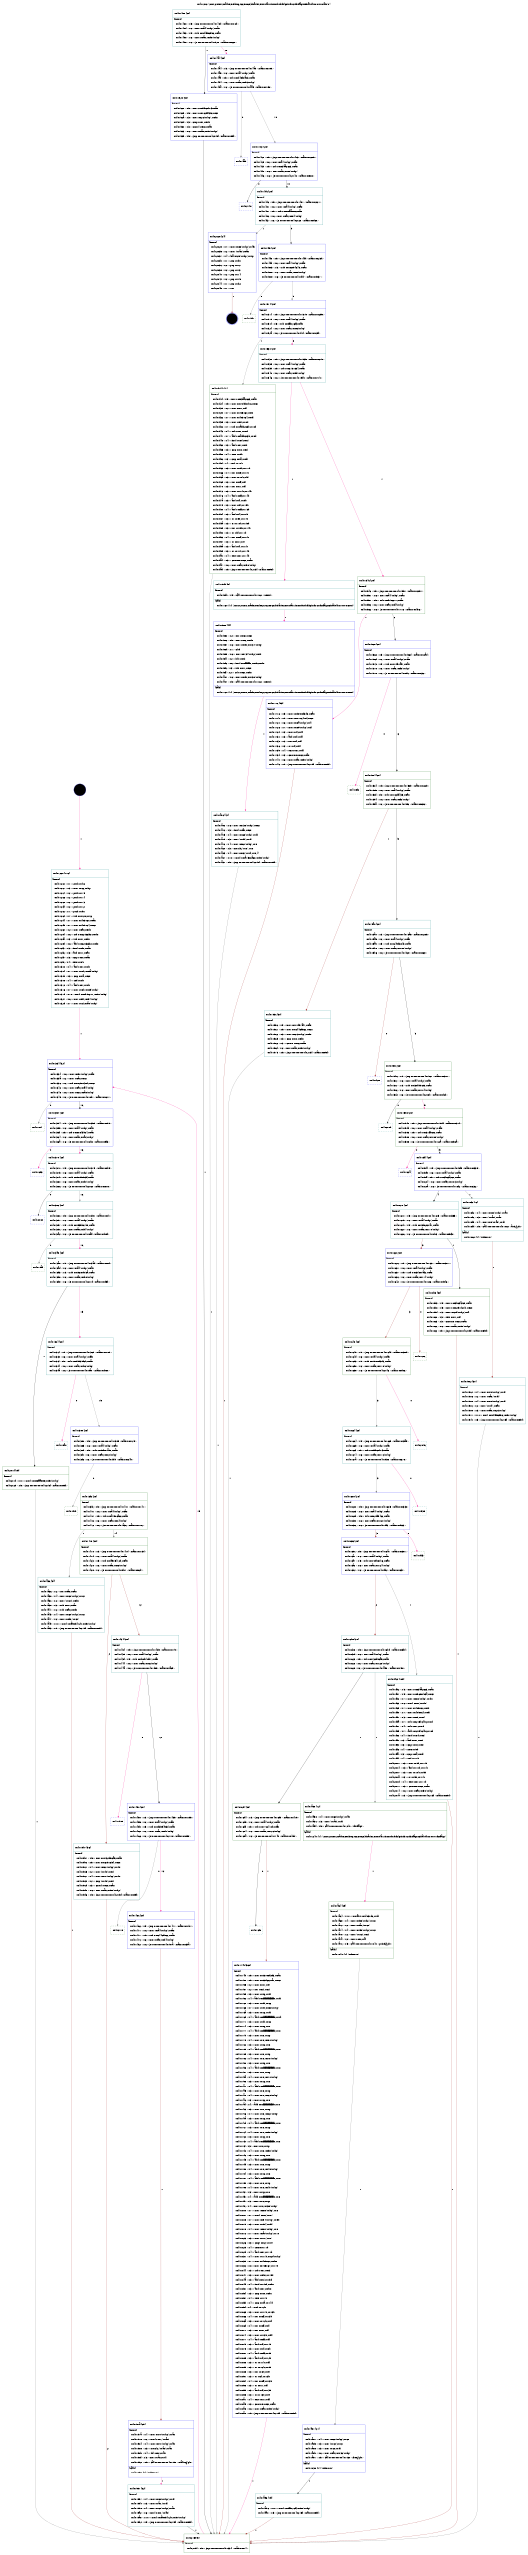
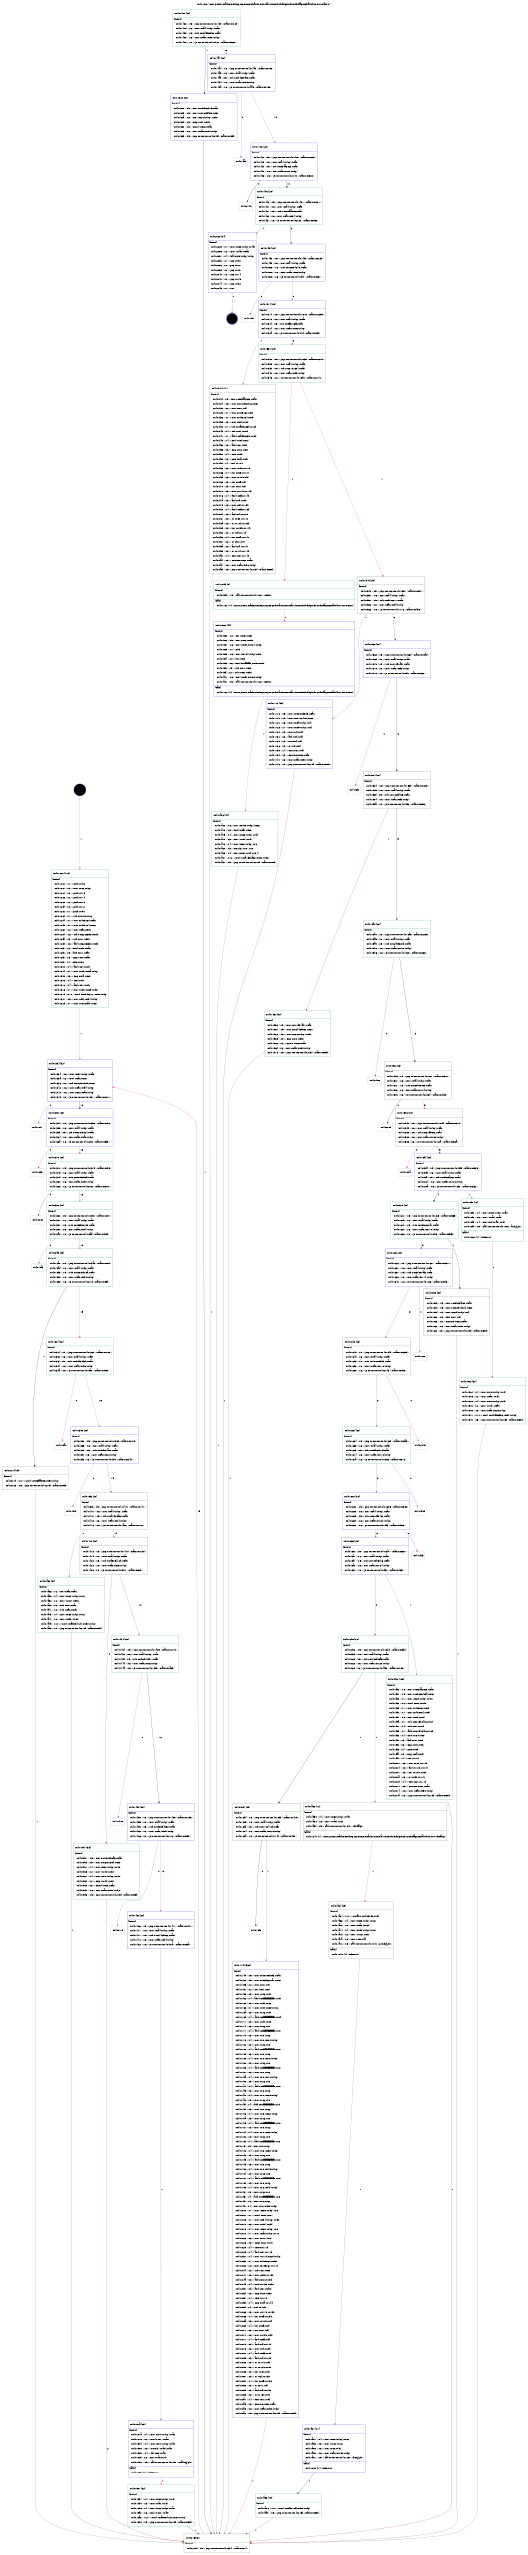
none -> (109, 1477)
